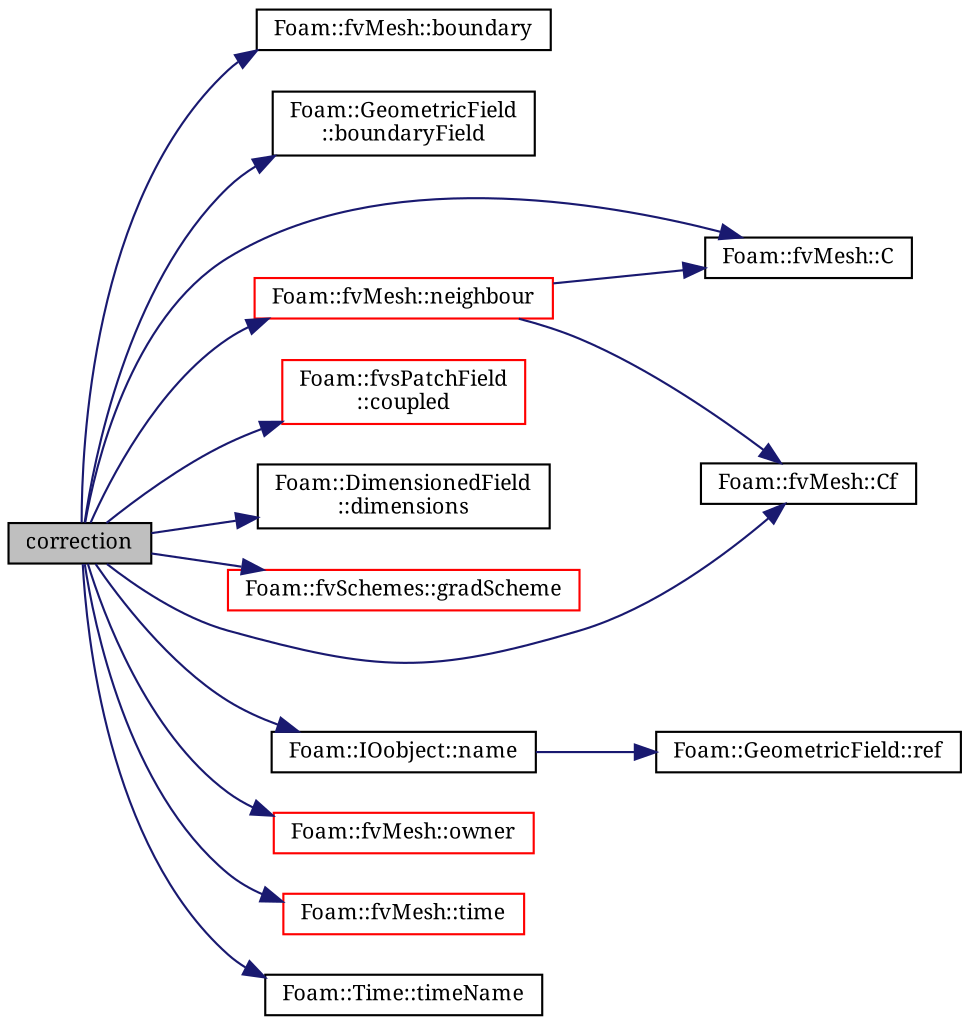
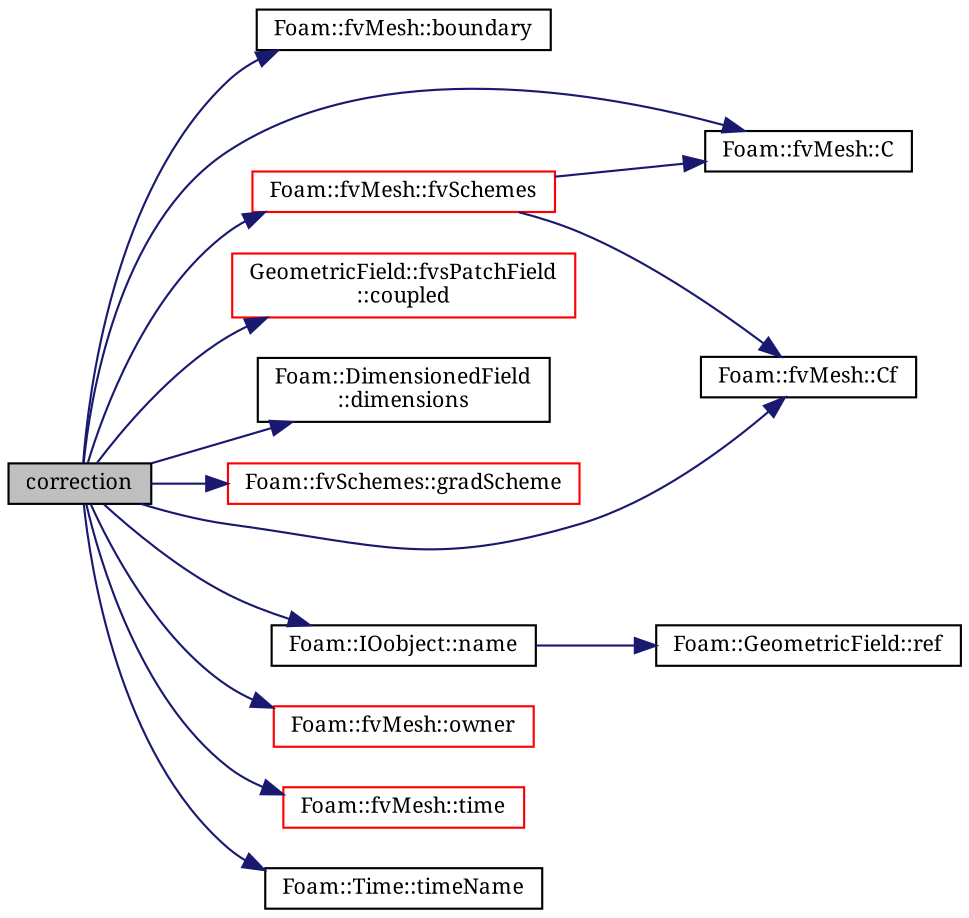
(404, 124) -> none
(404, 298) -> (404, 192)
(404, 392) -> (404, 285)
